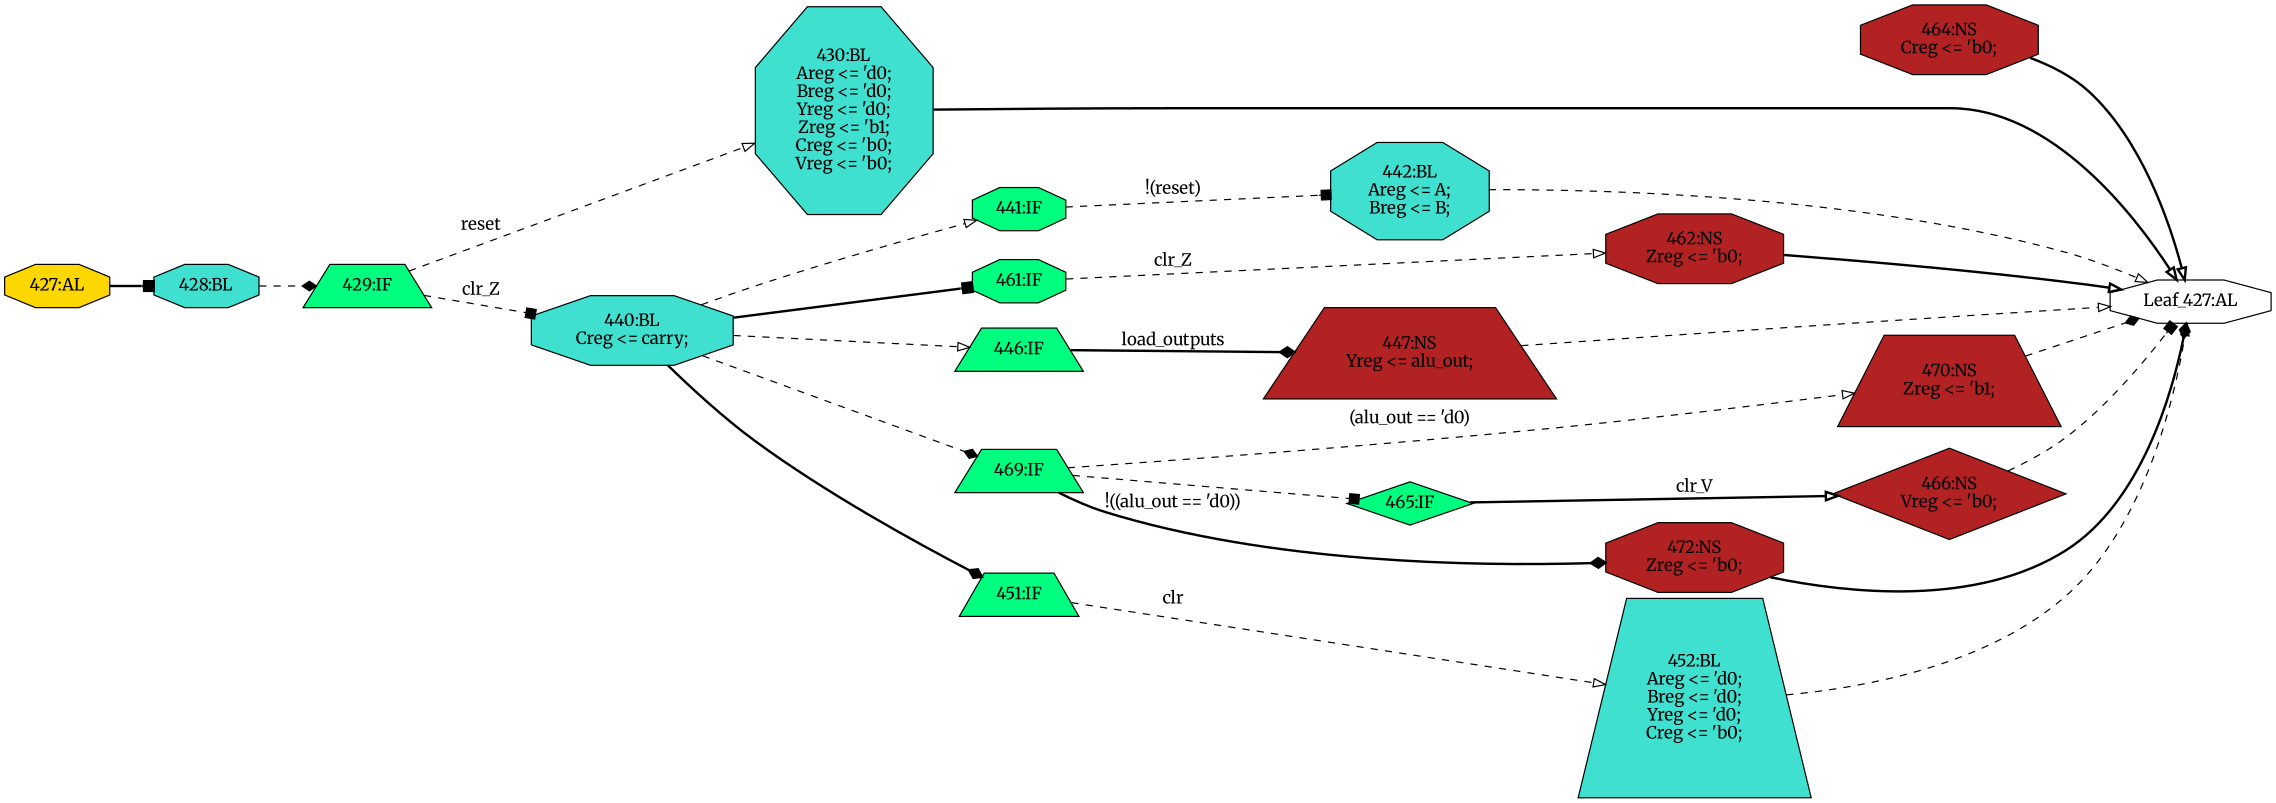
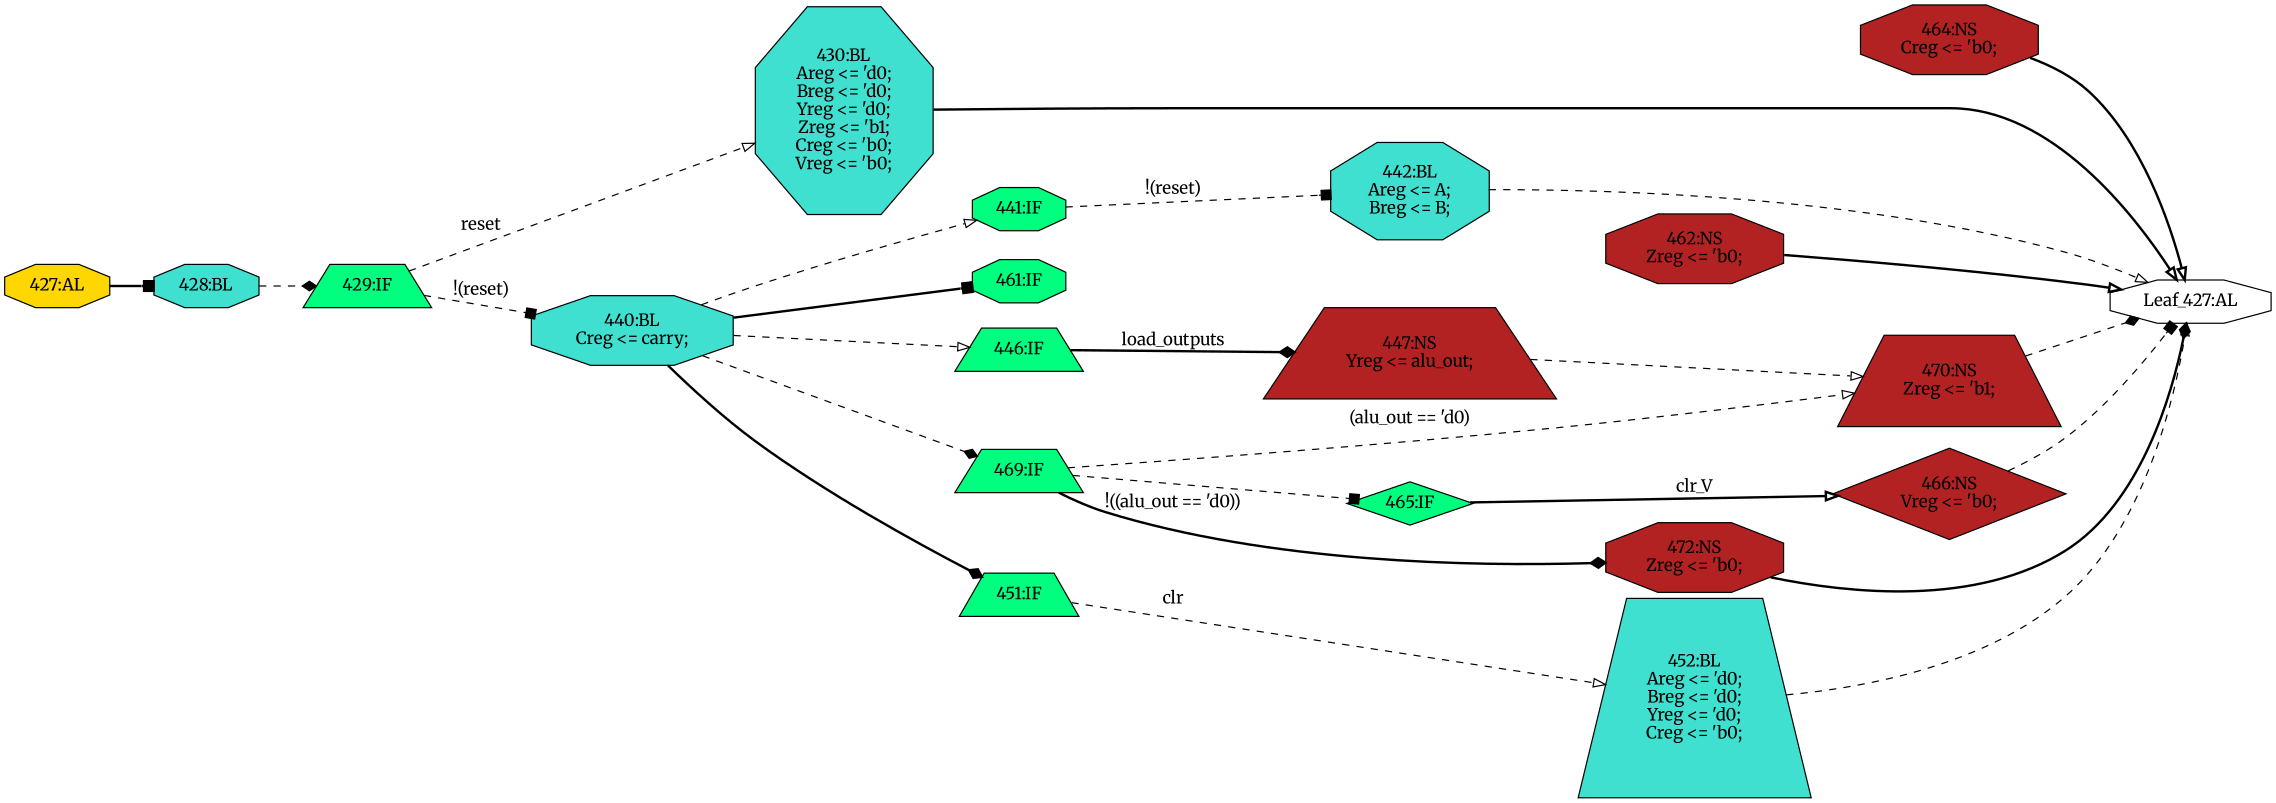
(1330, 266) -> none
(481, 290) -> (481, 290)
(1810, 326) -> (1690, 368)
